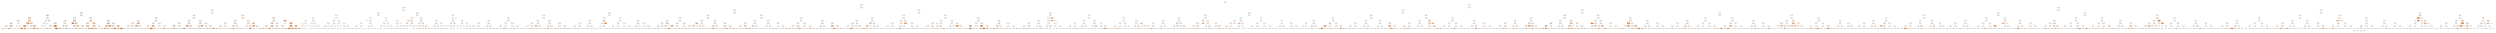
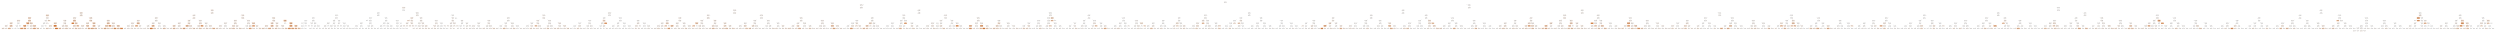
(1905, 28) -> (1905, 28)
